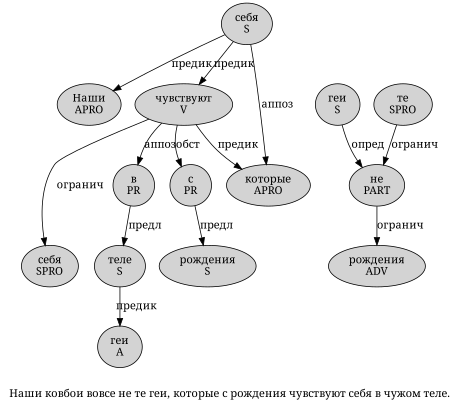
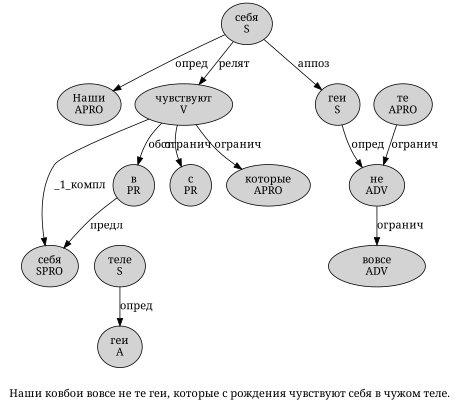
(192, 64) -> (192, 64)
(234, 64) -> (234, 64)
(259, 101) -> (290, 62)
(403, 105) -> (403, 105)
(160, 145) -> (160, 145)
(188, 145) -> (188, 145)
(238, 145) -> (238, 145)
(80, 185) -> (80, 185)
(377, 185) -> (377, 185)
(128, 222) -> (92, 218)
(208, 266) -> none
(377, 266) -> (377, 266)
(136, 307) -> (136, 307)
